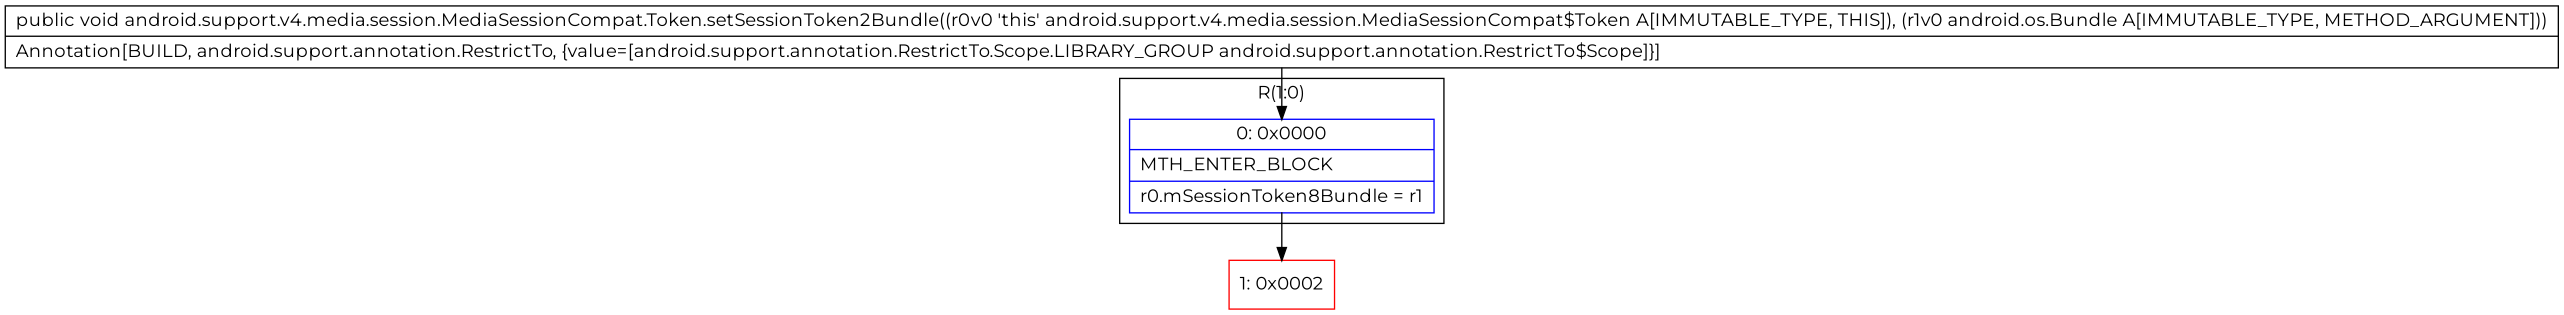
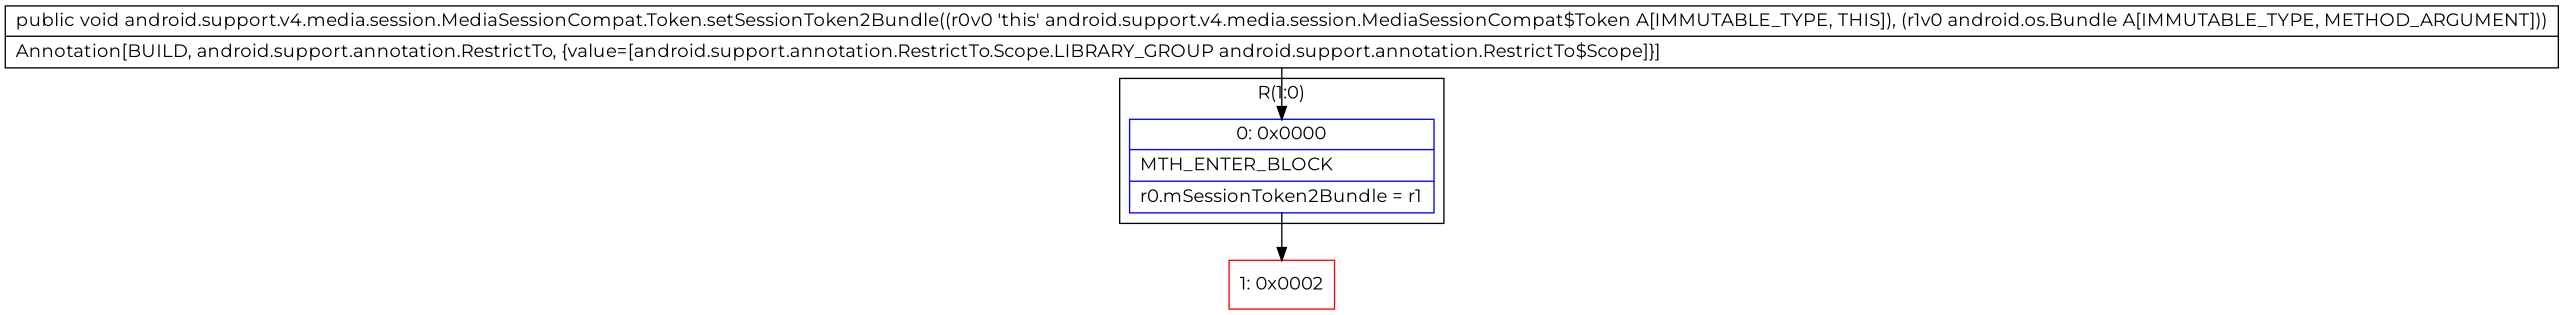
(1282, 196) -> (1281, 196)
